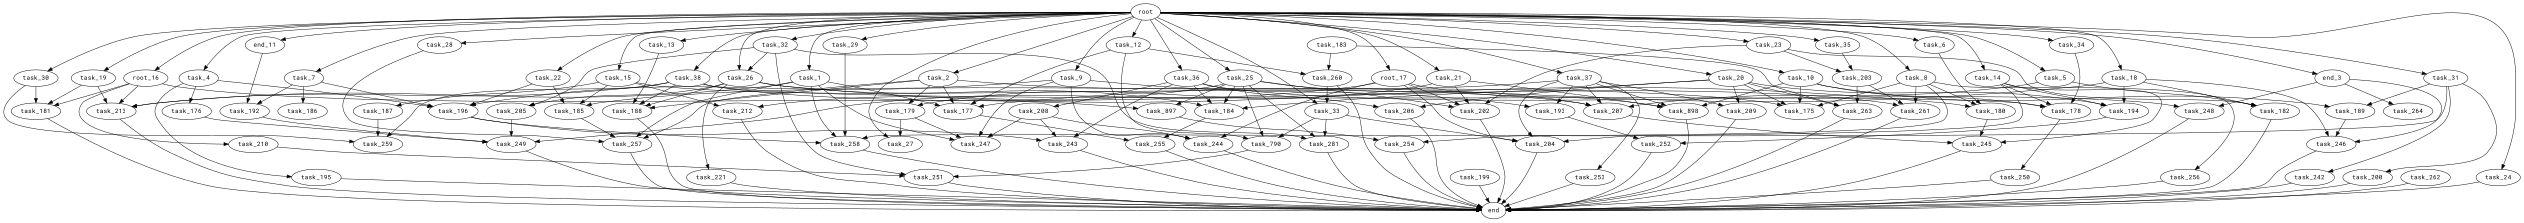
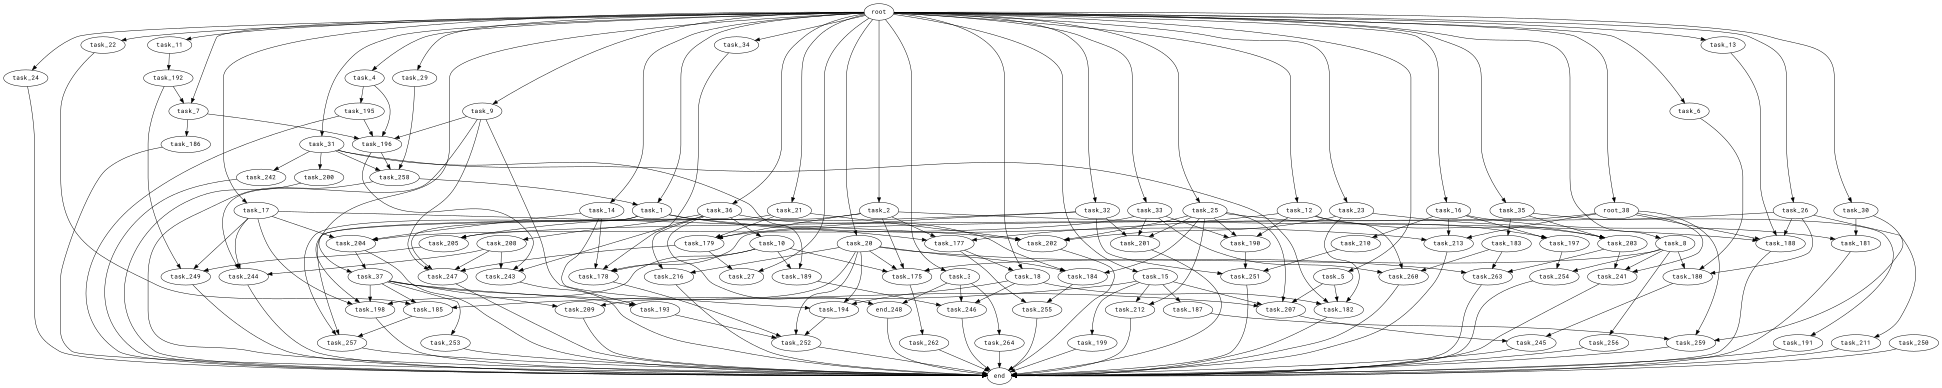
(1471, 29) -> (748, 229)
(265, 45) -> (170, 45)
(440, 45) -> none
(759, 60) -> (899, 221)
(93, 78) -> none
(146, 78) -> (1449, 211)
(688, 78) -> (1616, 211)
(1394, 78) -> (256, 211)
(2332, 78) -> (960, 277)
(279, 92) -> (177, 93)
(978, 92) -> none
(1327, 92) -> (1229, 256)
(503, 94) -> (367, 126)
(1797, 101) -> (987, 259)
(1519, 109) -> (359, 258)
(187, 111) -> none
(1161, 111) -> (1564, 244)
(1399, 111) -> (669, 277)
(1684, 111) -> (370, 310)
(1915, 111) -> (1612, 277)
(2199, 111) -> (889, 310)
(2157, 113) -> none
(819, 114) -> (527, 187)
(2042, 142) -> (692, 304)
(1266, 144) -> (1245, 244)
(1324, 144) -> (1135, 244)
none -> (856, 169)
(711, 177) -> (1856, 343)
none -> (1510, 225)
none -> (1443, 228)
none -> (826, 292)
none -> (1105, 299)
none -> (917, 307)
none -> (1798, 343)
none -> (616, 356)
none -> (999, 357)
none -> (1490, 361)
none -> (369, 366)
